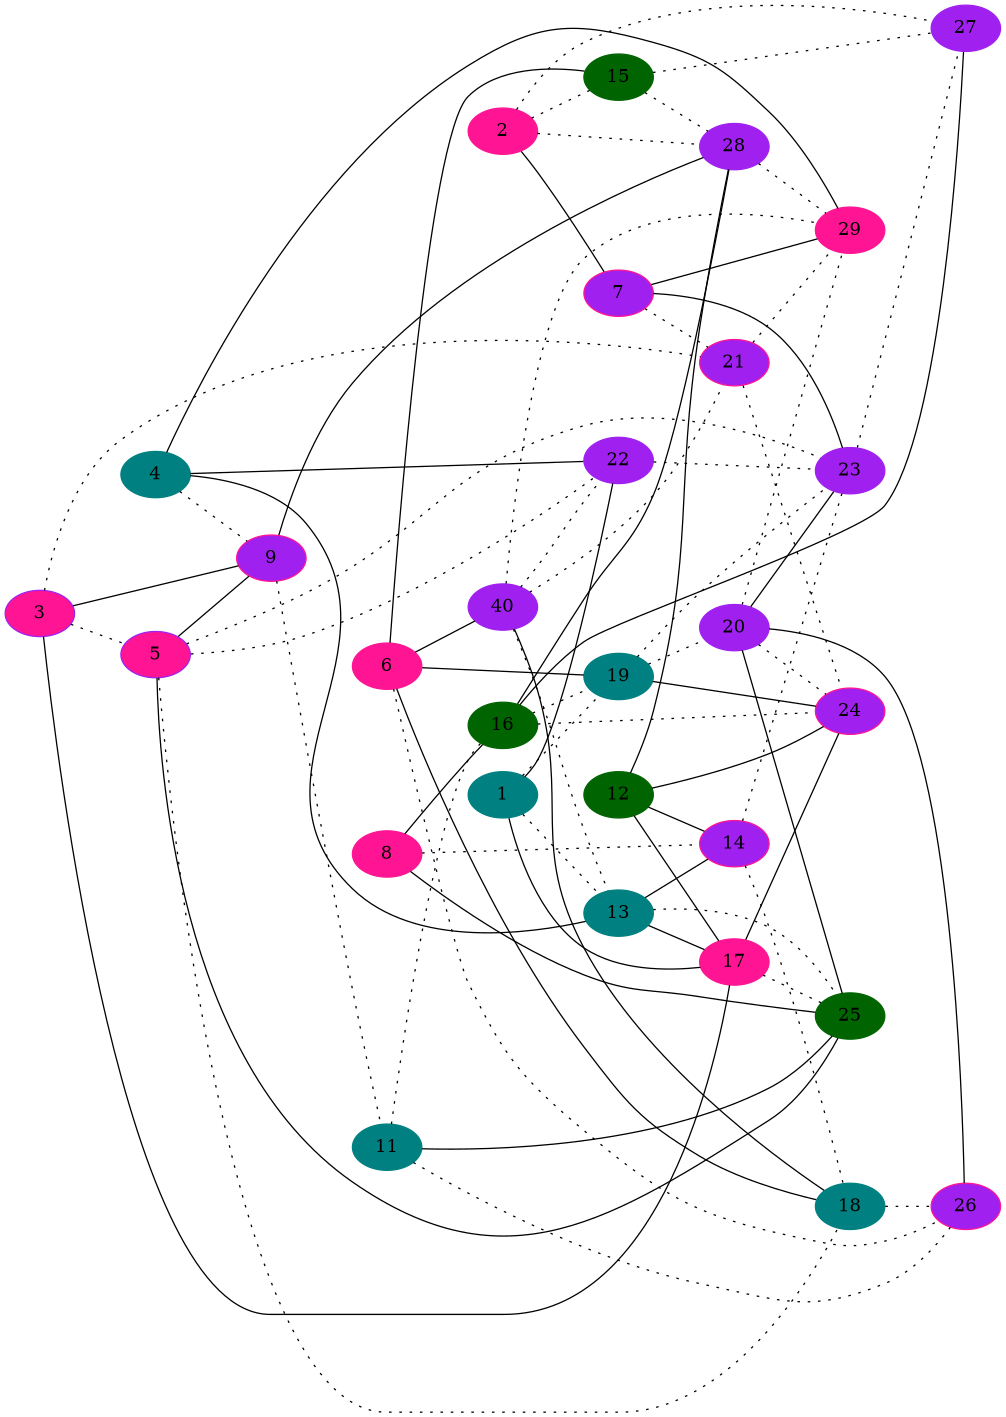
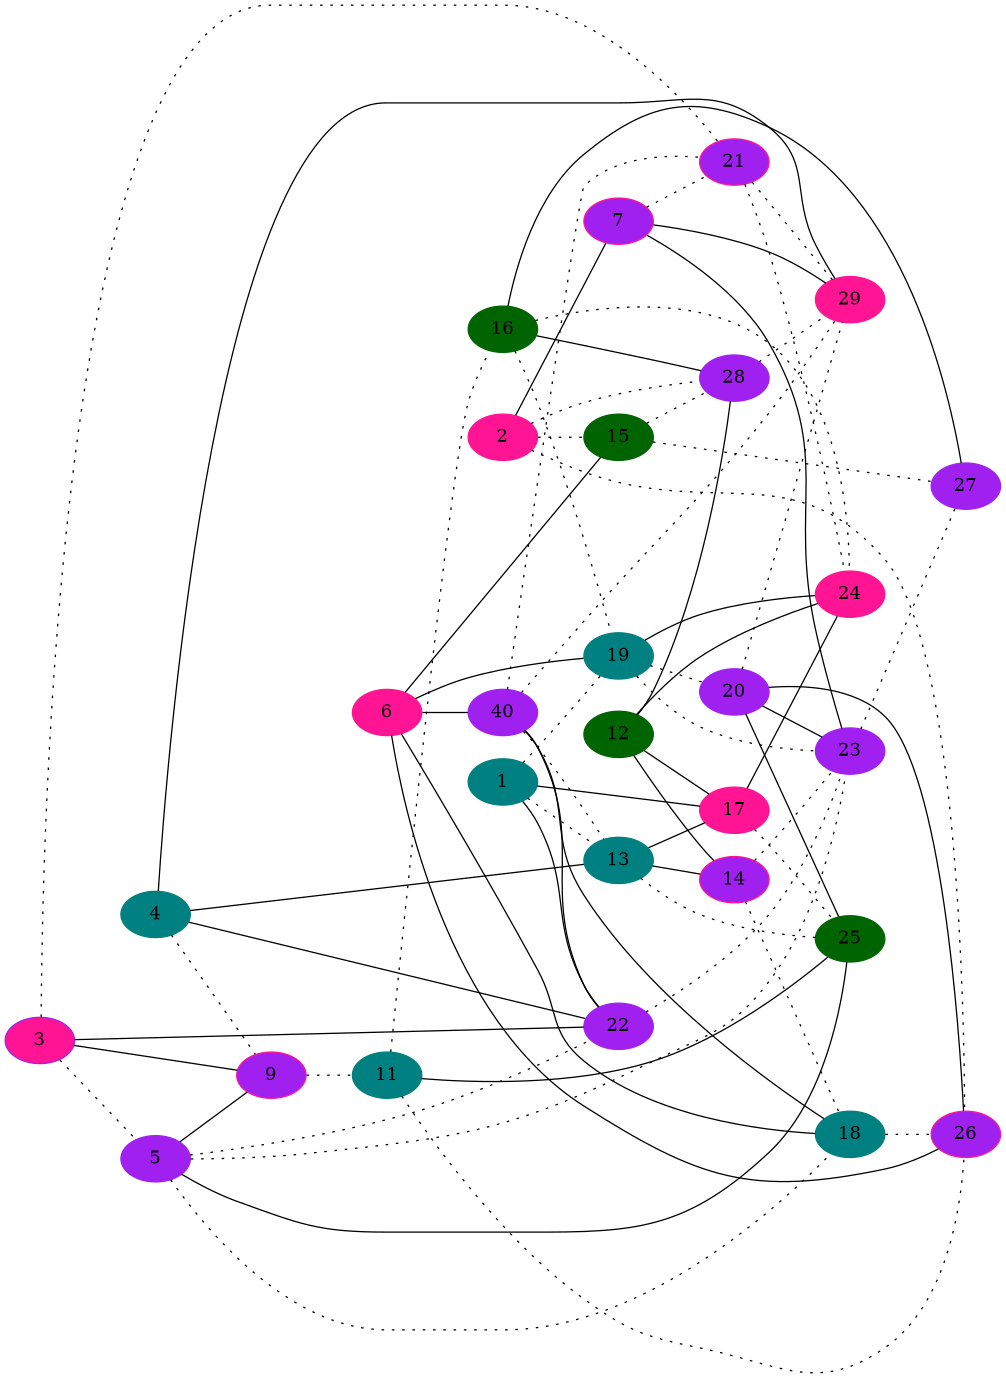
(708, 10) -> (921, 643)
(444, 298) -> none
(561, 534) -> (562, 868)
(156, 655) -> (156, 1159)
(797, 673) -> none
(850, 711) -> (850, 594)
(387, 854) -> none
(545, 1096) -> (564, 1090)
(235, 1298) -> (329, 1033)
